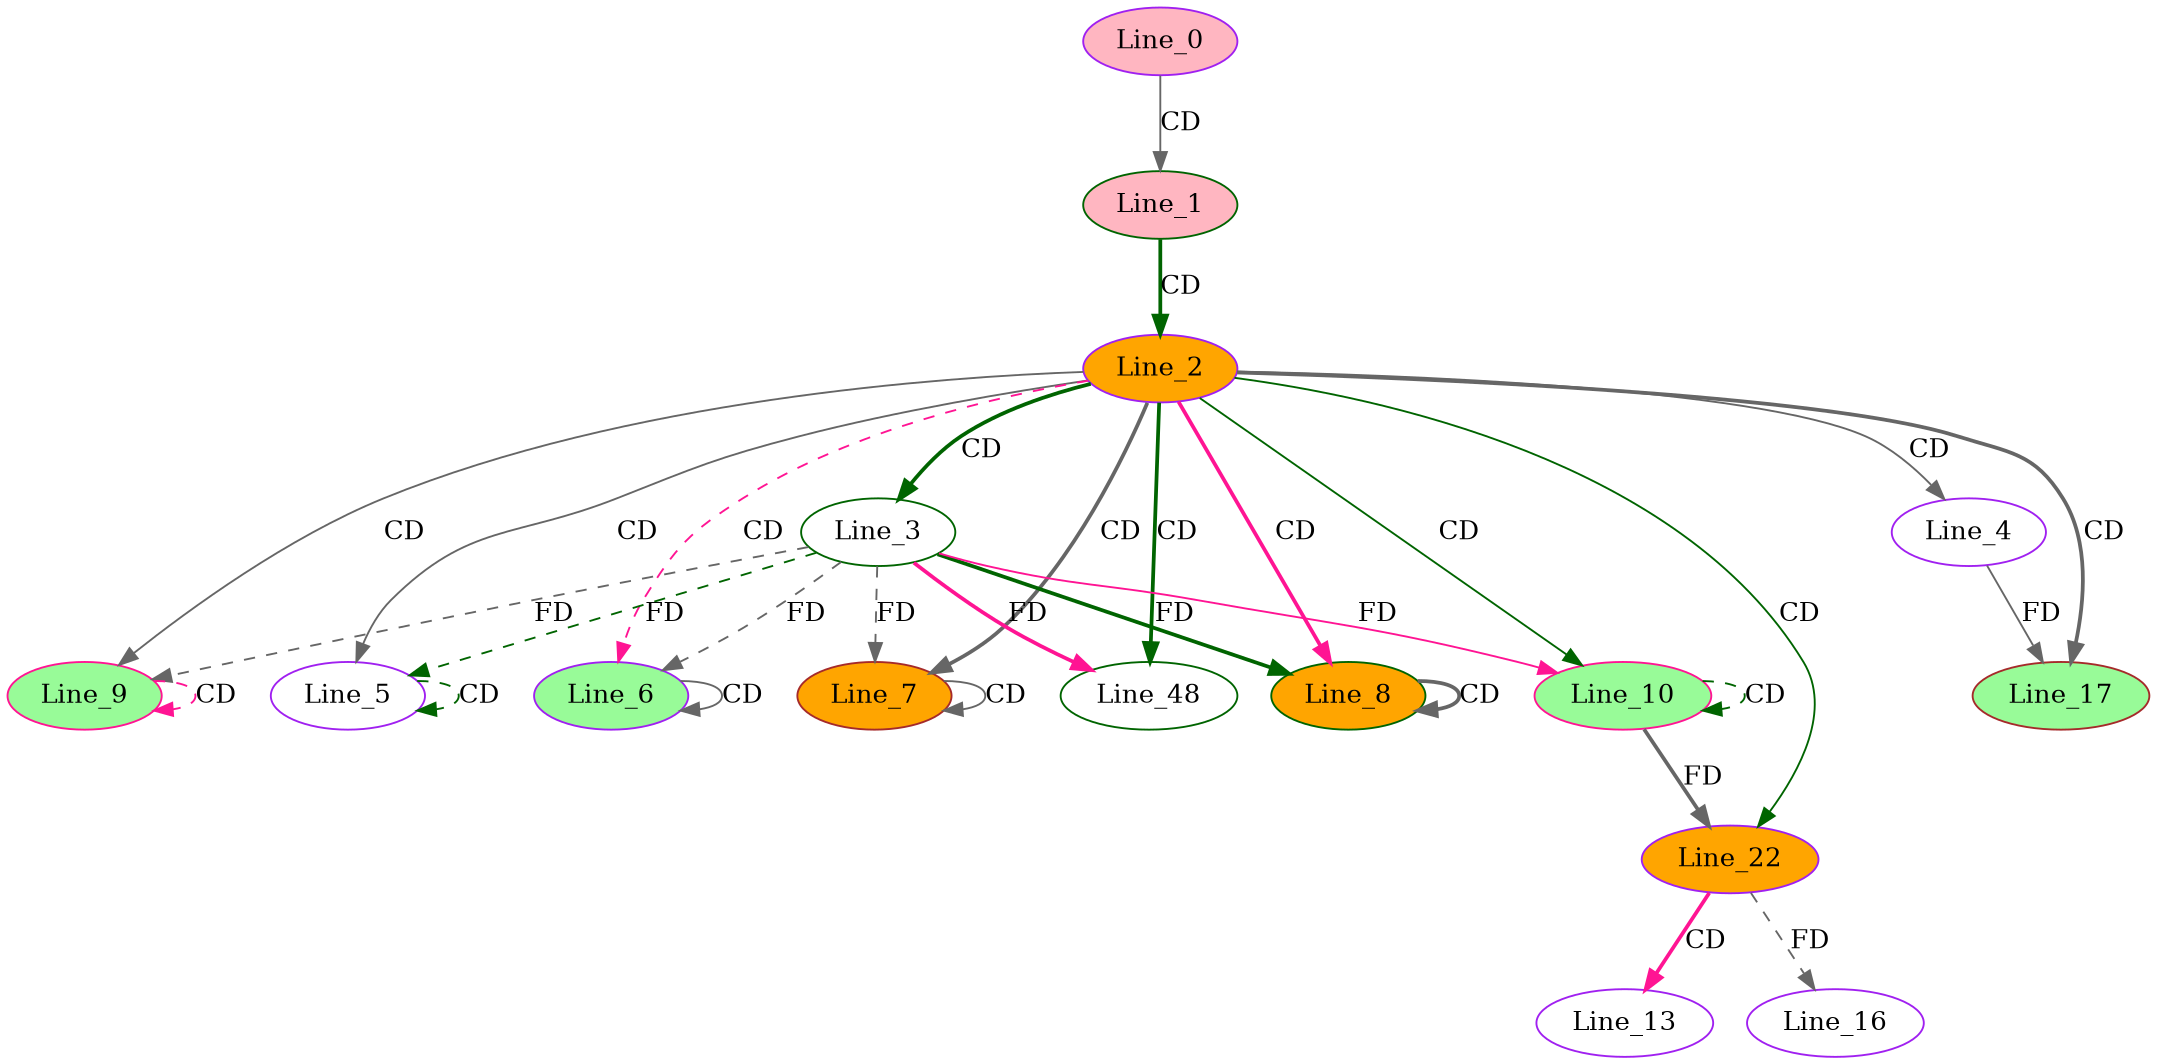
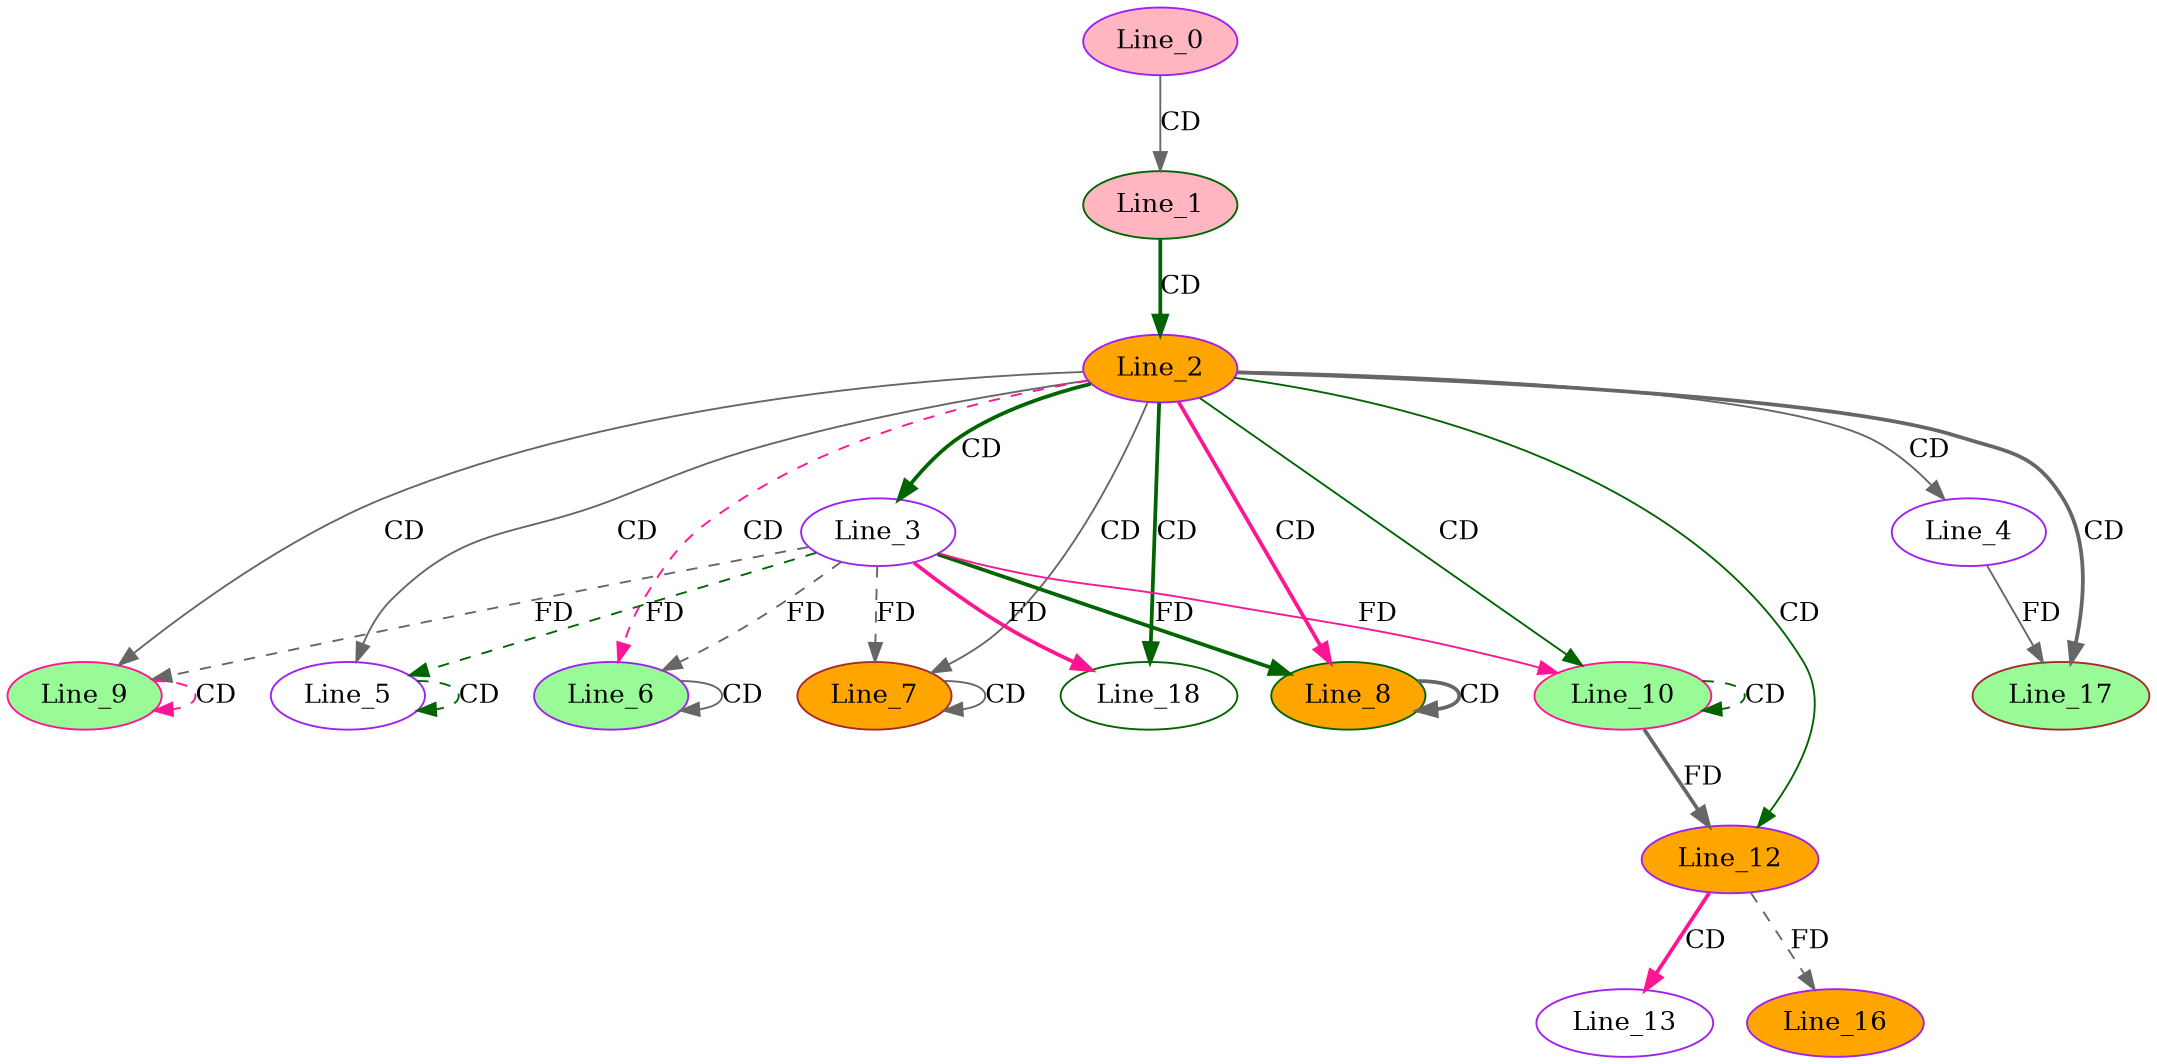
(878, 532) -> (878, 532)
(1068, 550) -> (1068, 550)
(1149, 696) -> (1149, 696)
(1730, 859) -> (1730, 859)
(1835, 1023) -> (1835, 1023)
